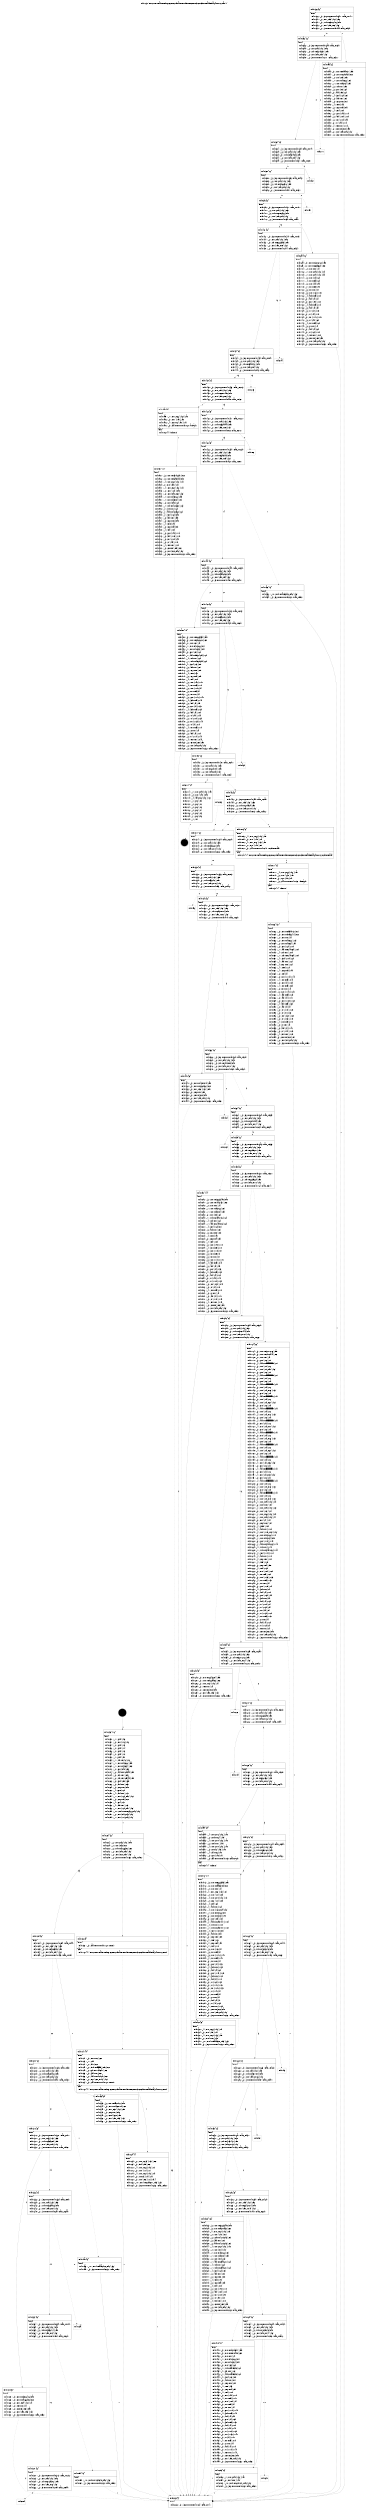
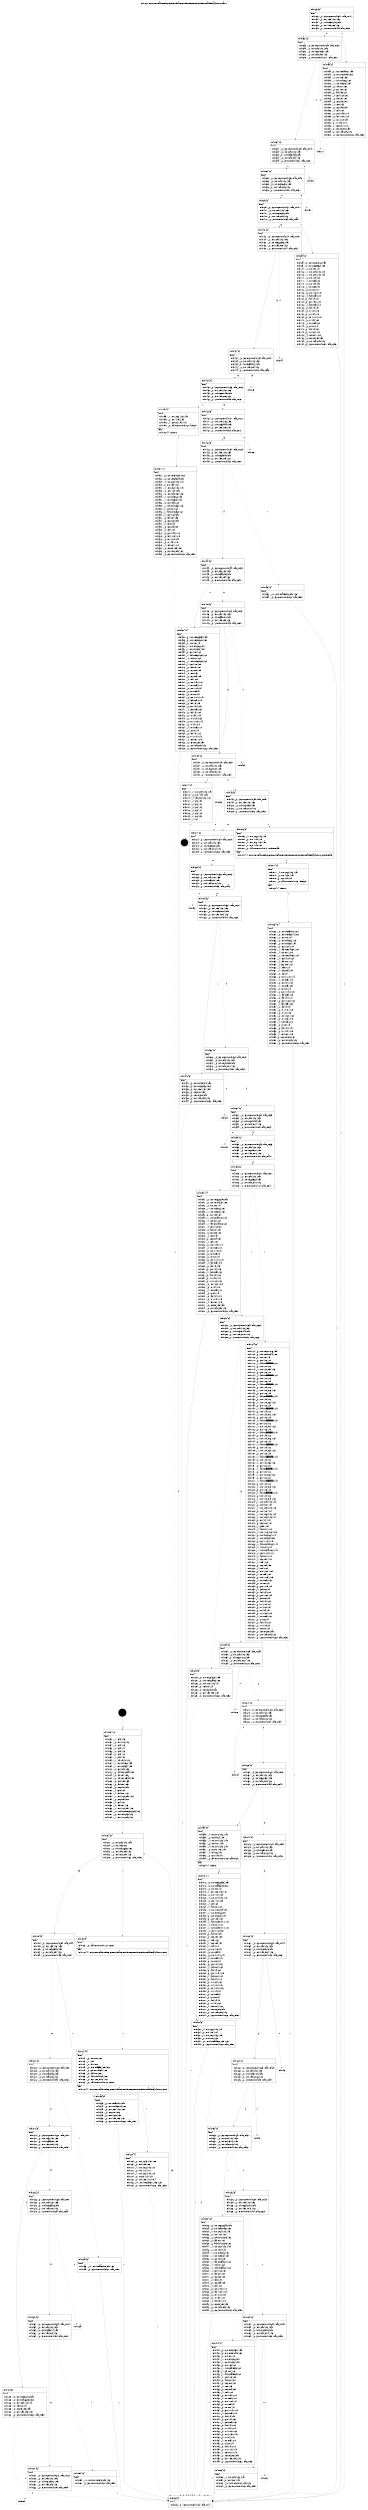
(246, 1866) -> (219, 1871)
